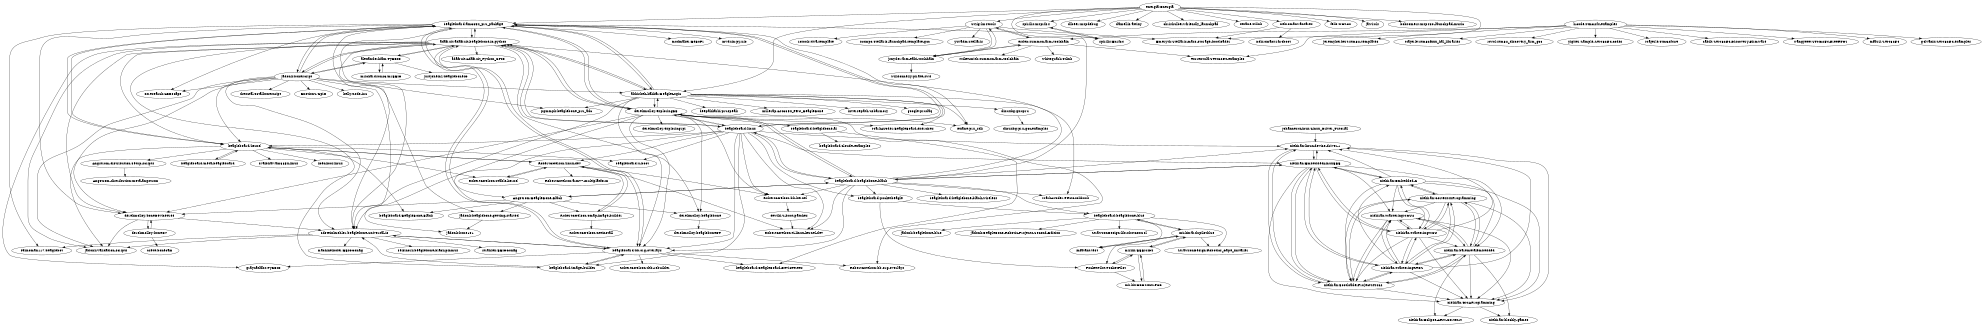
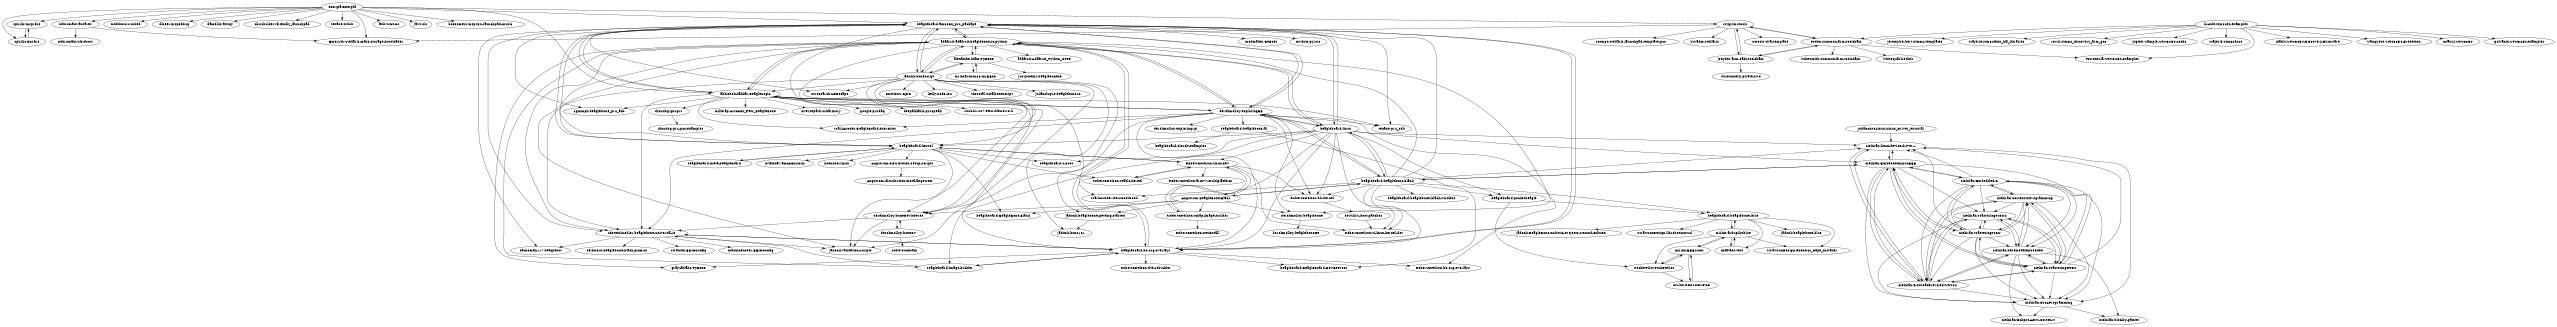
none -> (126, 24)
none -> (1058, 94)
none -> (989, 111)
none -> (2086, 198)
